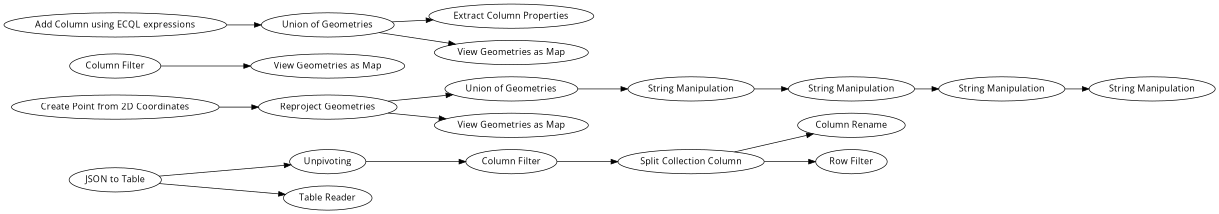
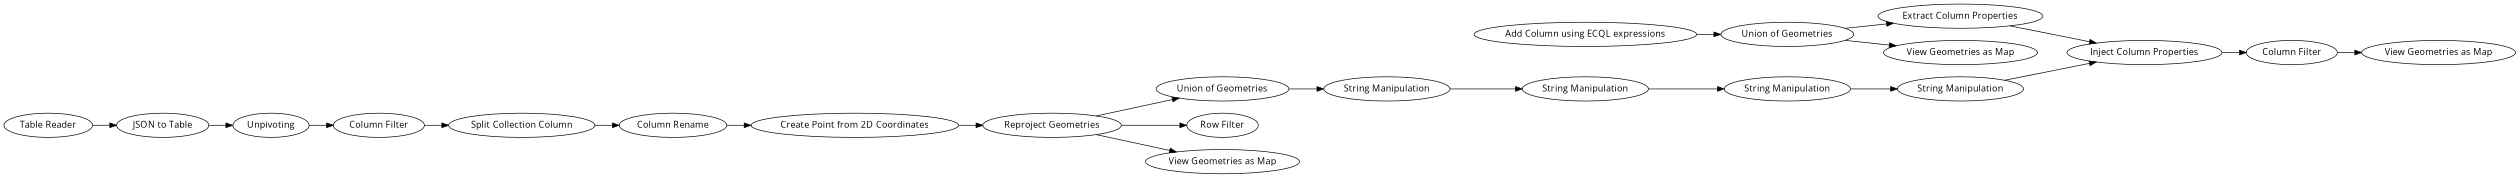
none -> (2145, 53)
none -> (736, 125)
(786, 162) -> (1150, 125)
(219, 189) -> (101, 125)
